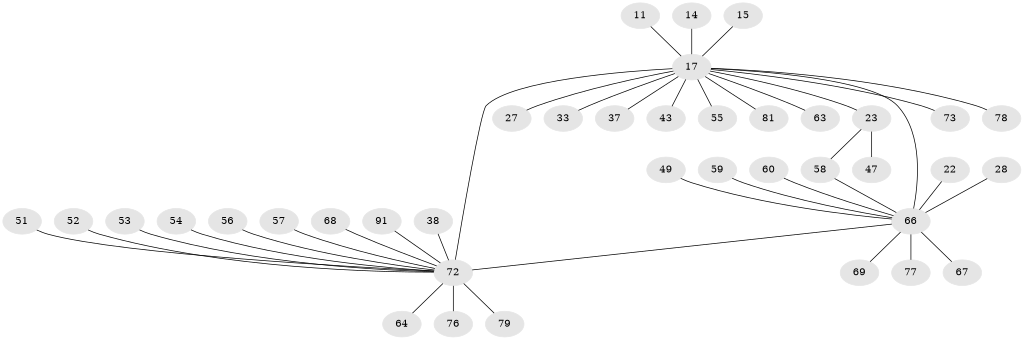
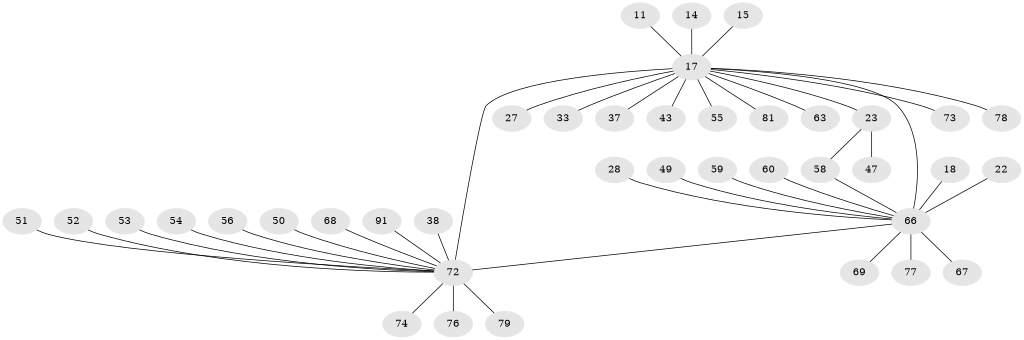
none -> (950, 170)
(279, 221) -> (279, 221)
(402, 324) -> (402, 324)
